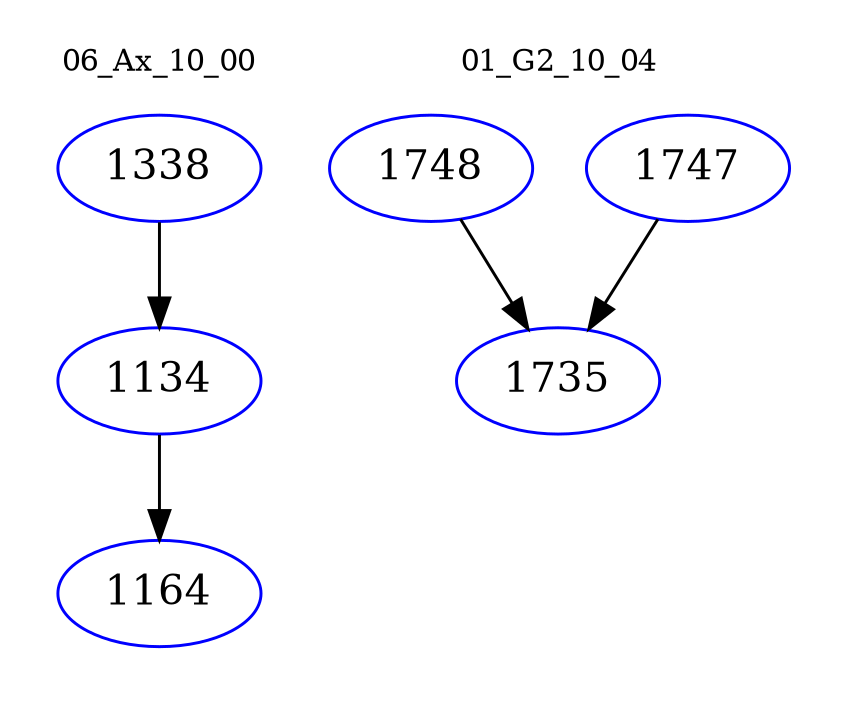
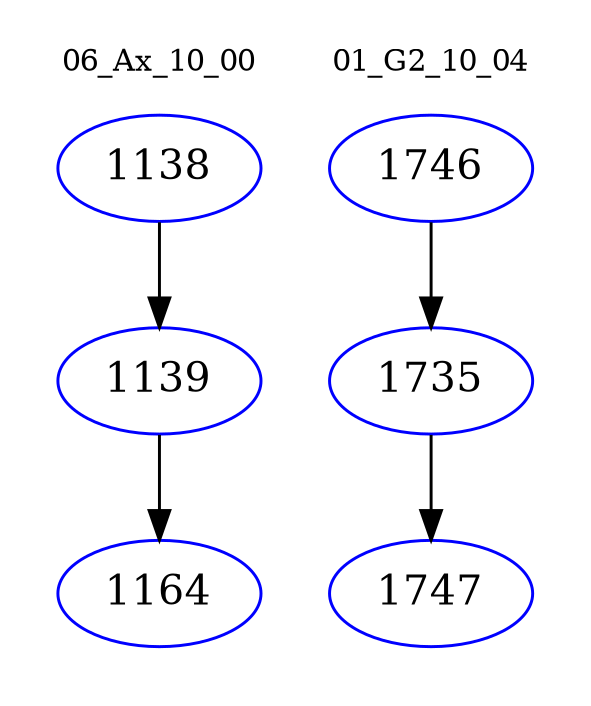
(159, 168) -> (159, 168)
(431, 168) -> (431, 168)
(631, 261) -> (431, 473)
(159, 381) -> (159, 381)
